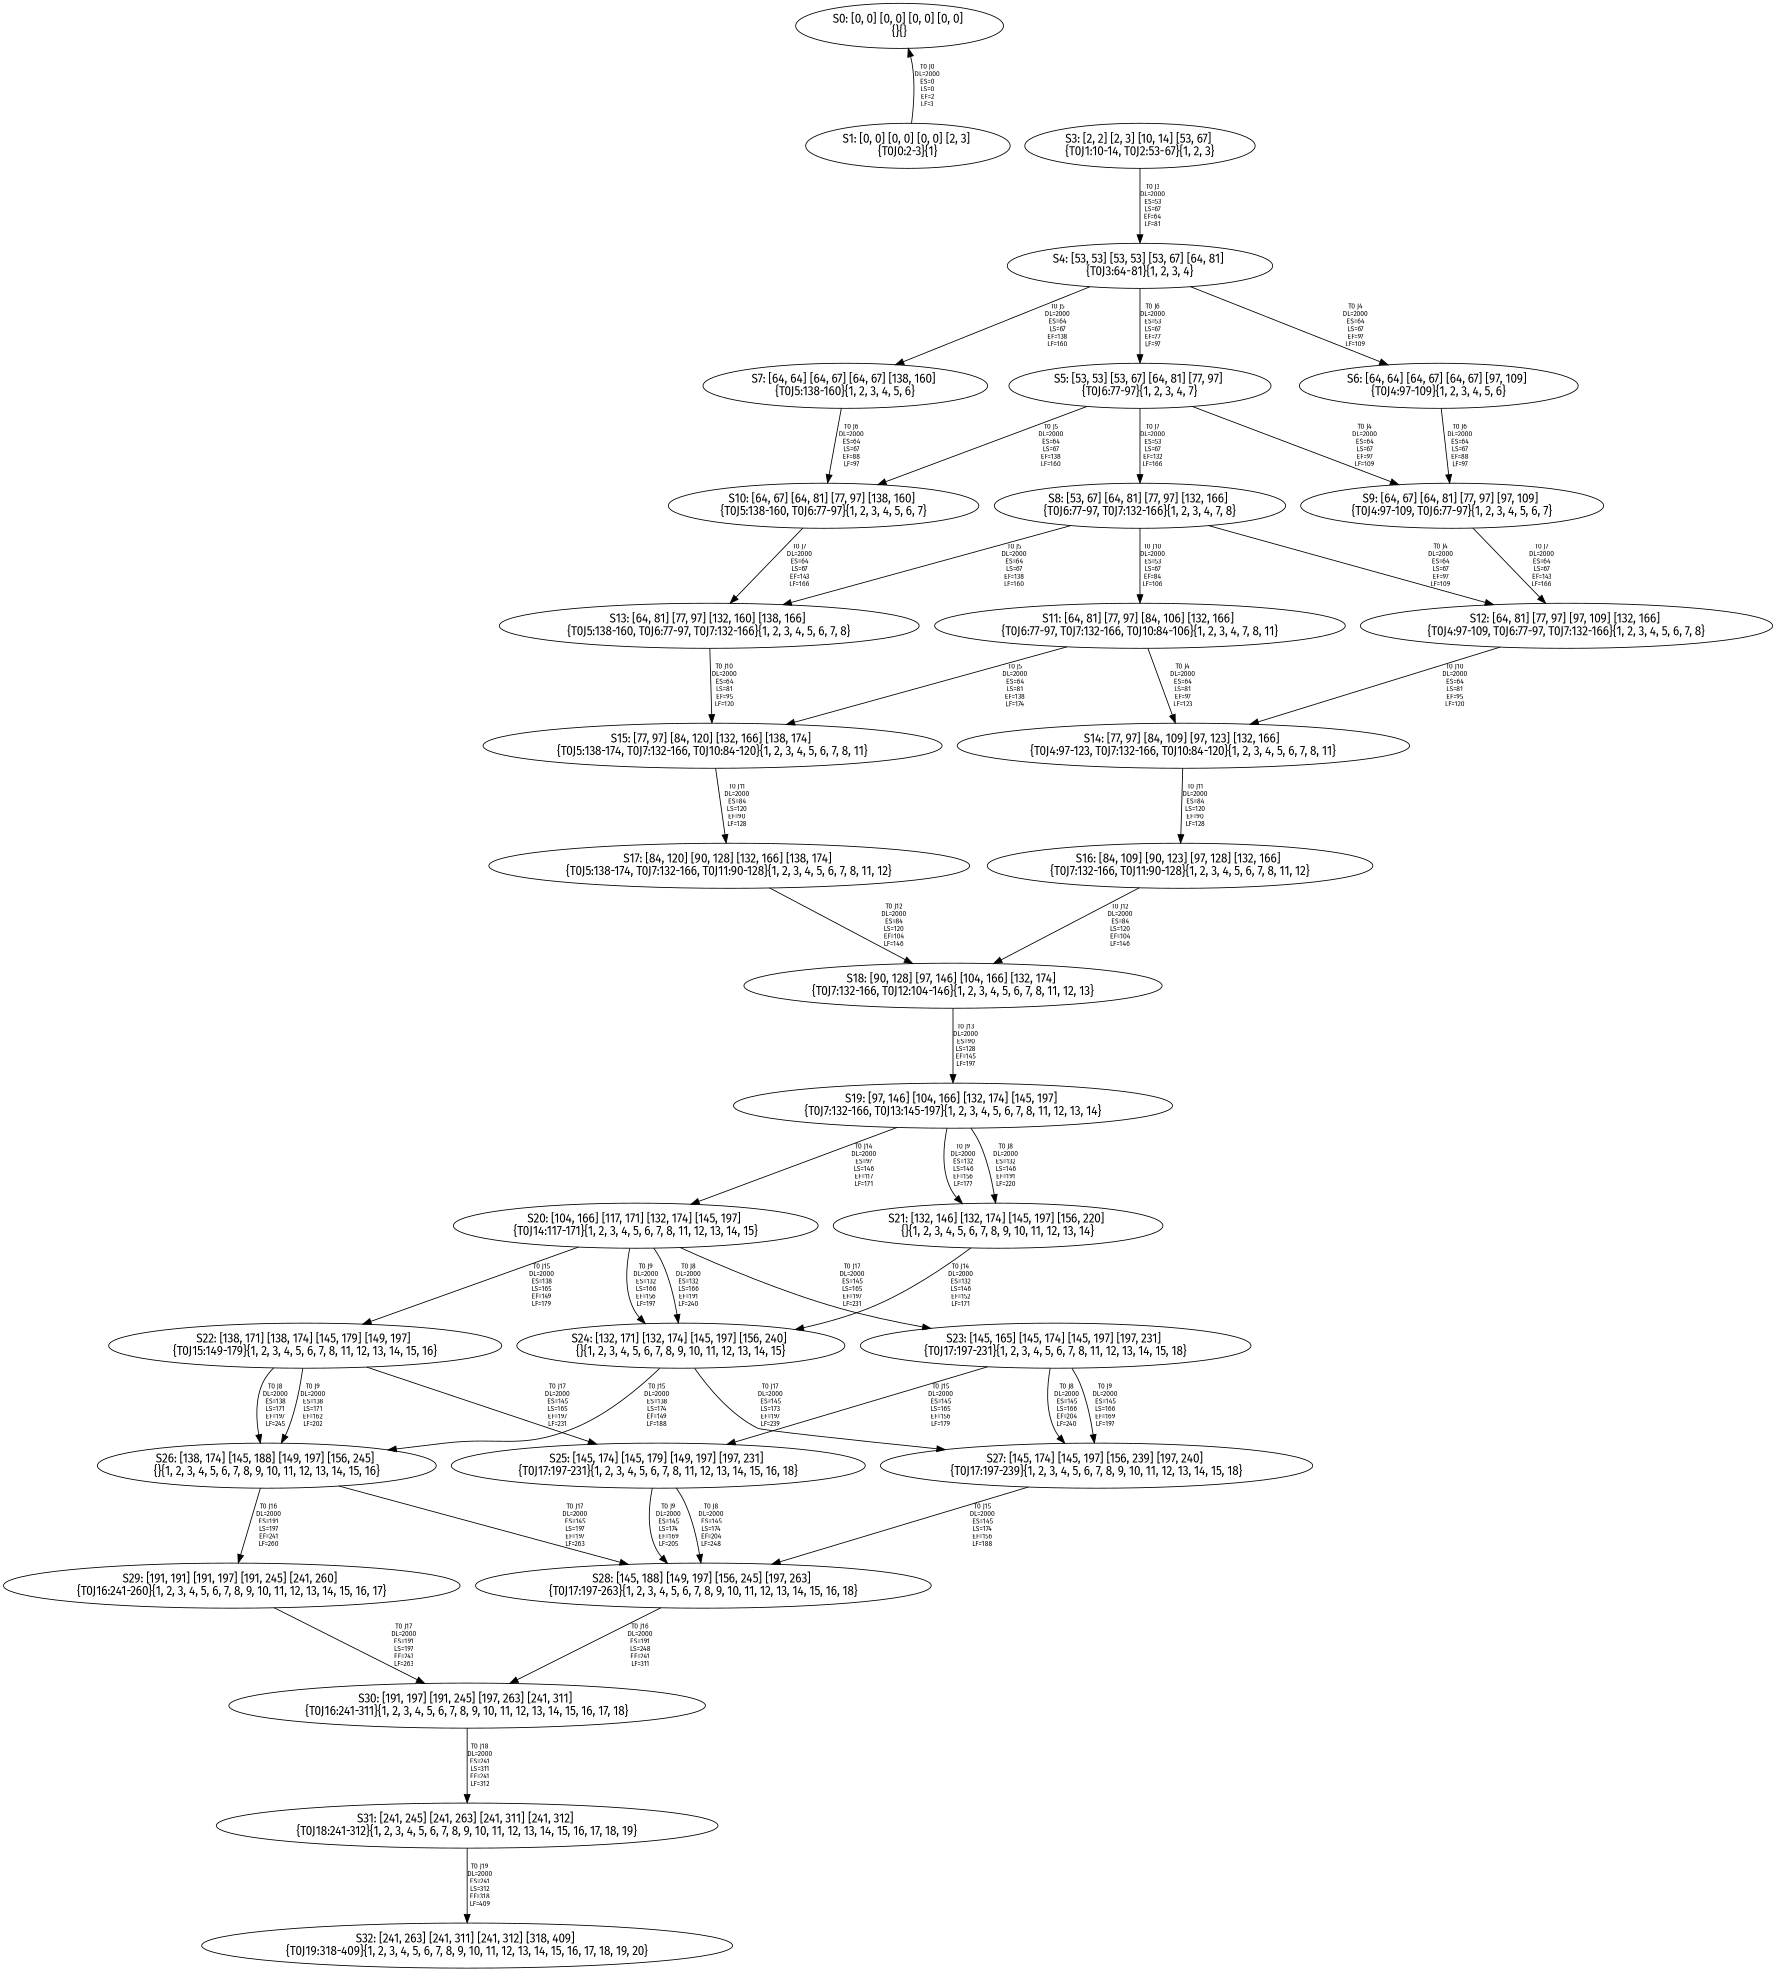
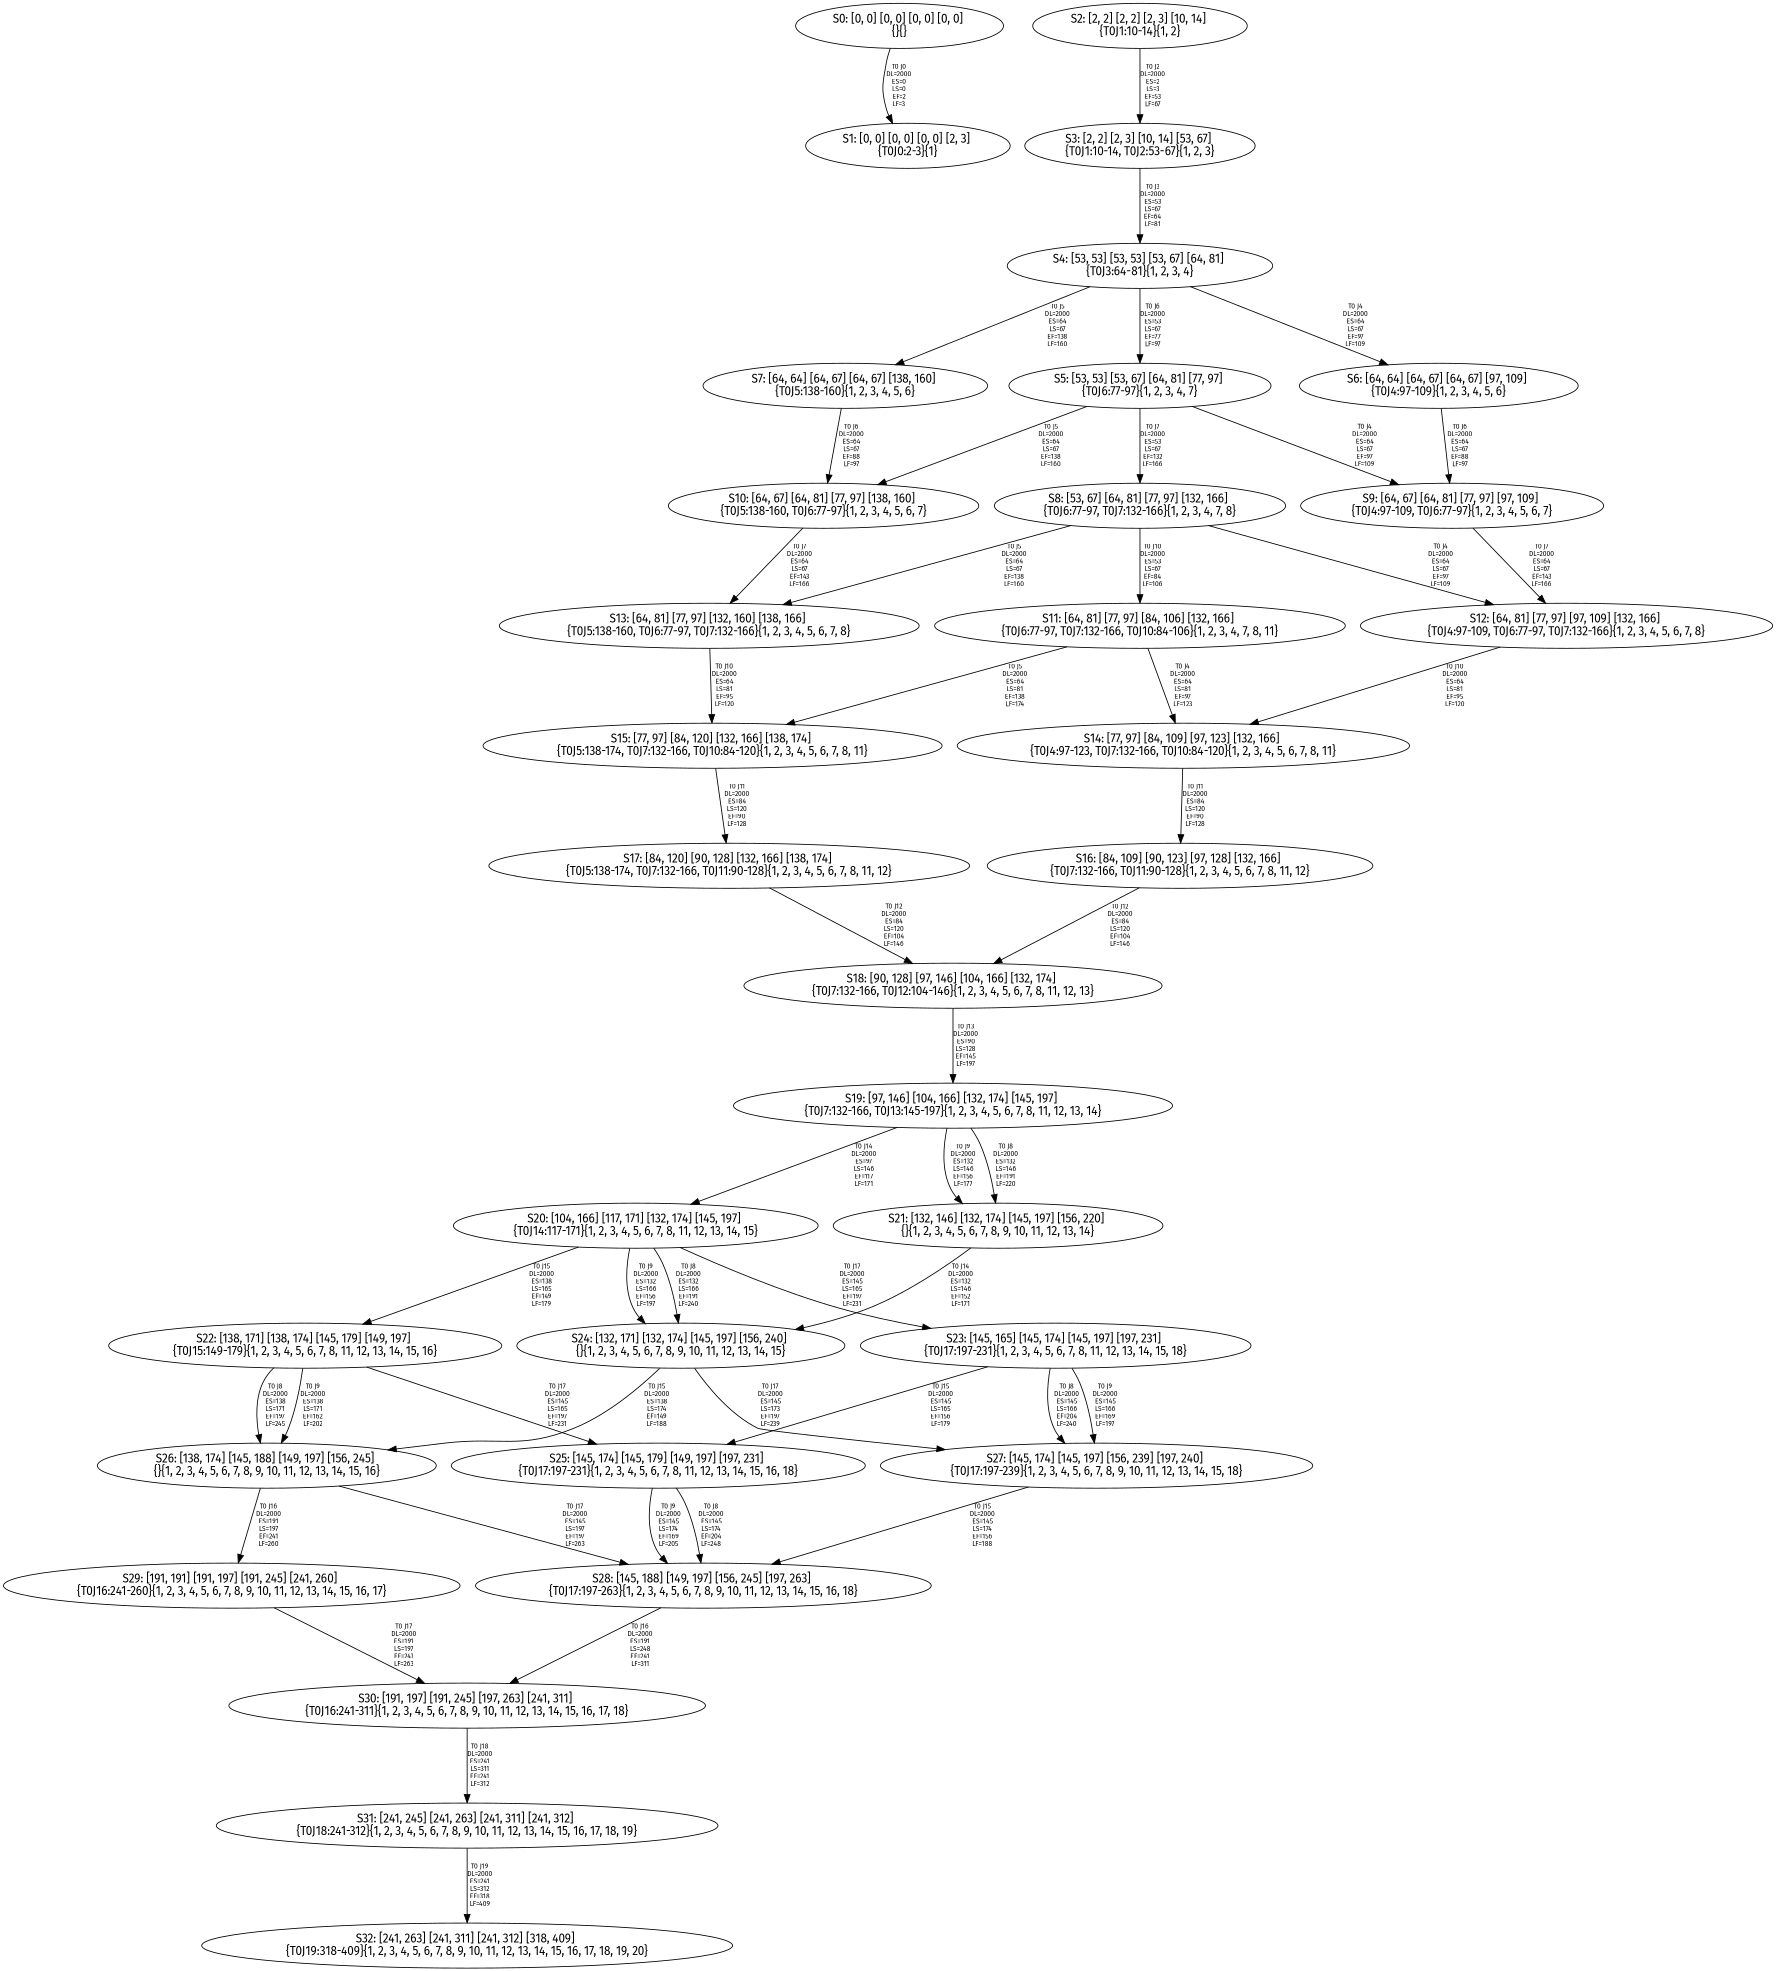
none -> (1140, 26)
(914, 90) -> (883, 82)
